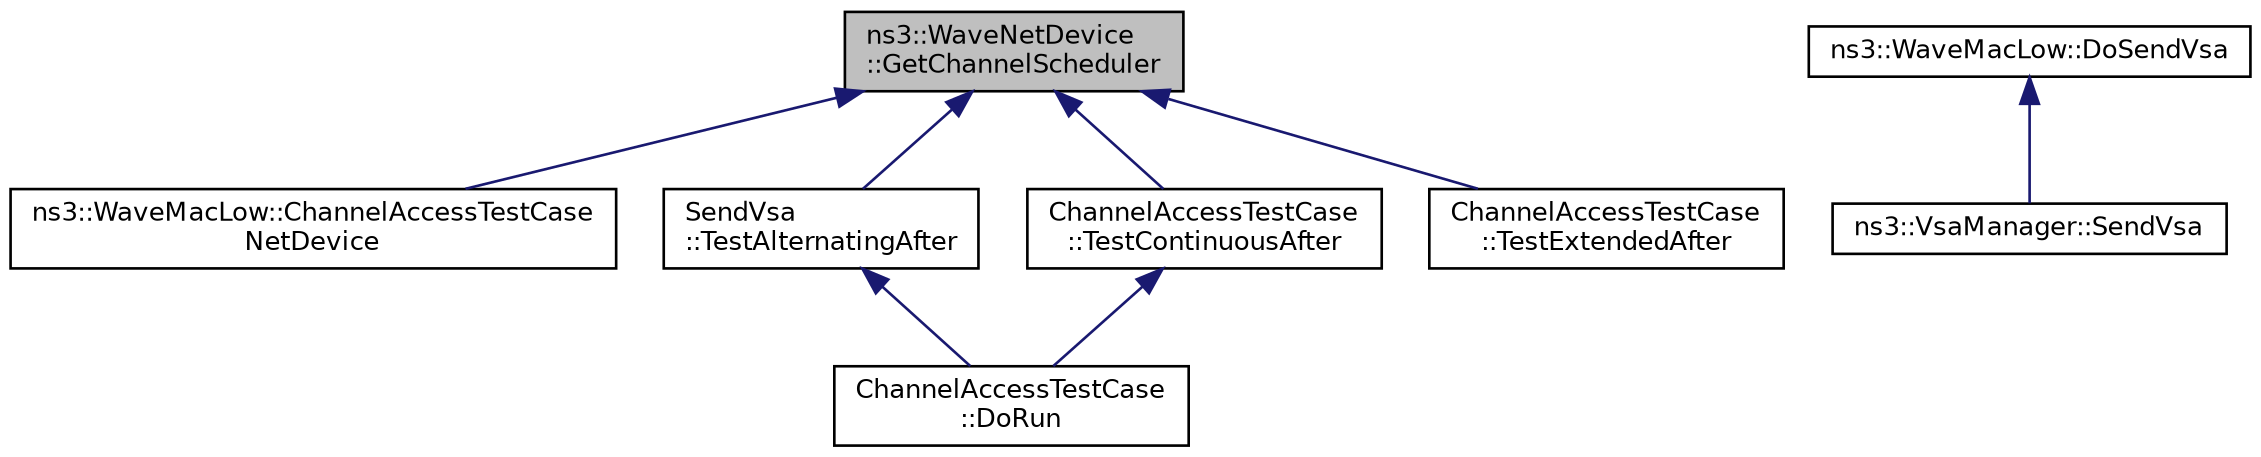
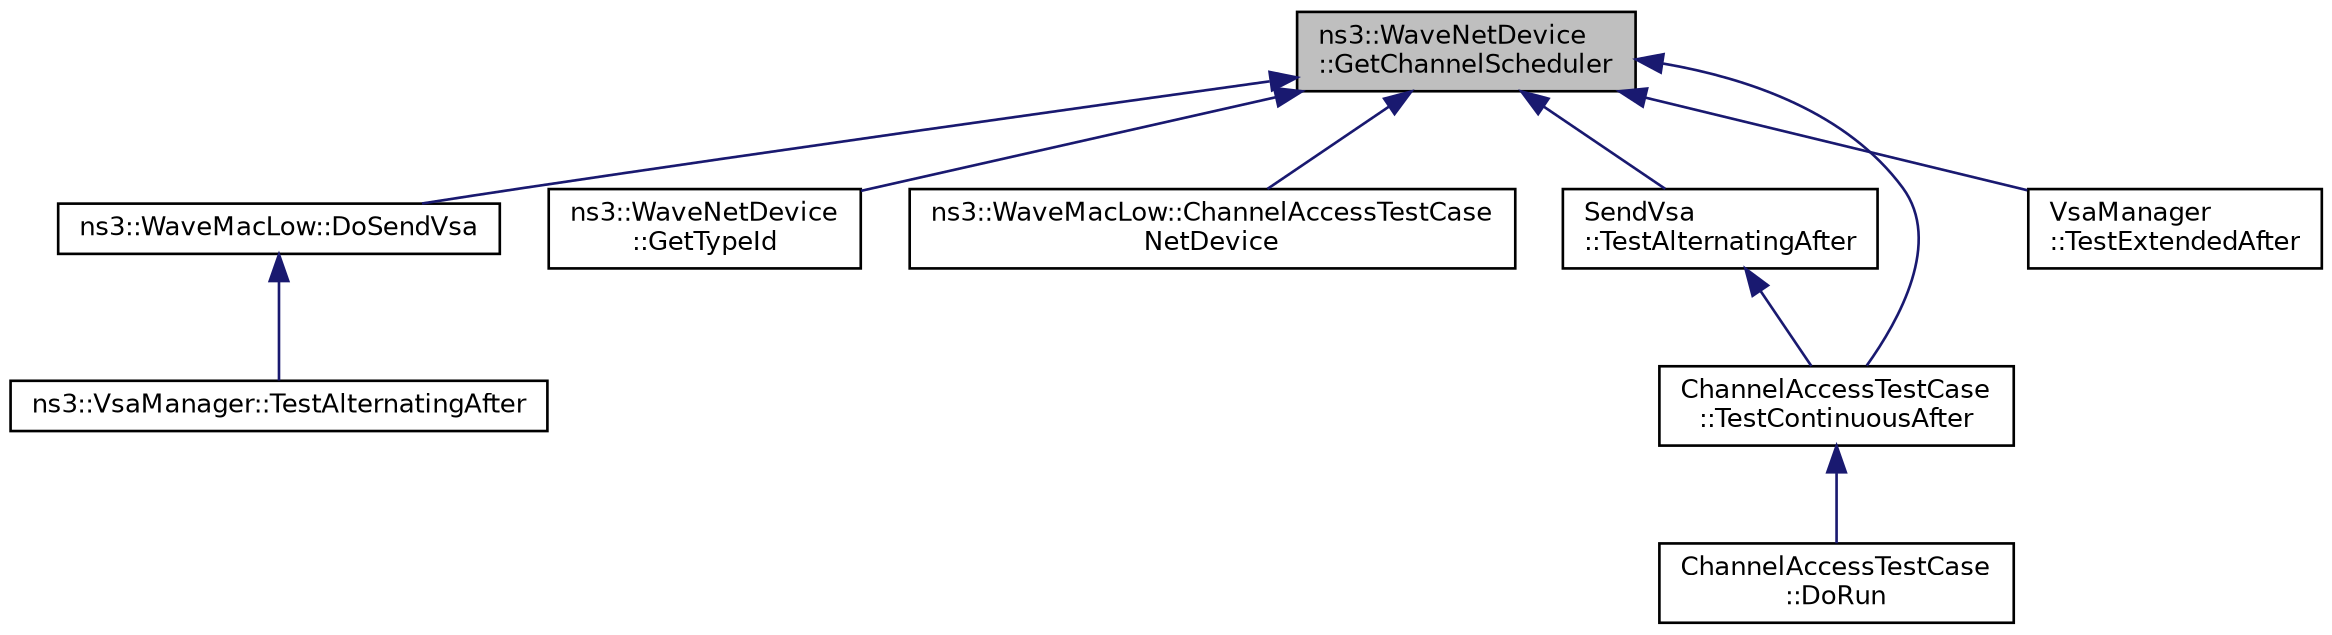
none -> (846, 141)
none -> (705, 229)
(1606, 229) -> (2175, 229)
(2030, 229) -> (279, 406)
(926, 326) -> (1786, 329)
